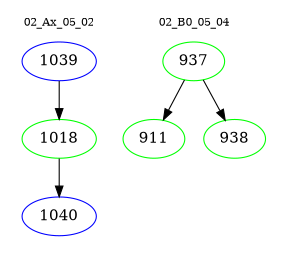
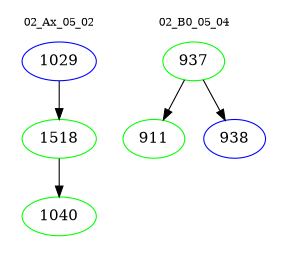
(59, 61) -> (59, 61)
(59, 139) -> (59, 139)
(235, 139) -> (235, 139)
(59, 216) -> (59, 216)
